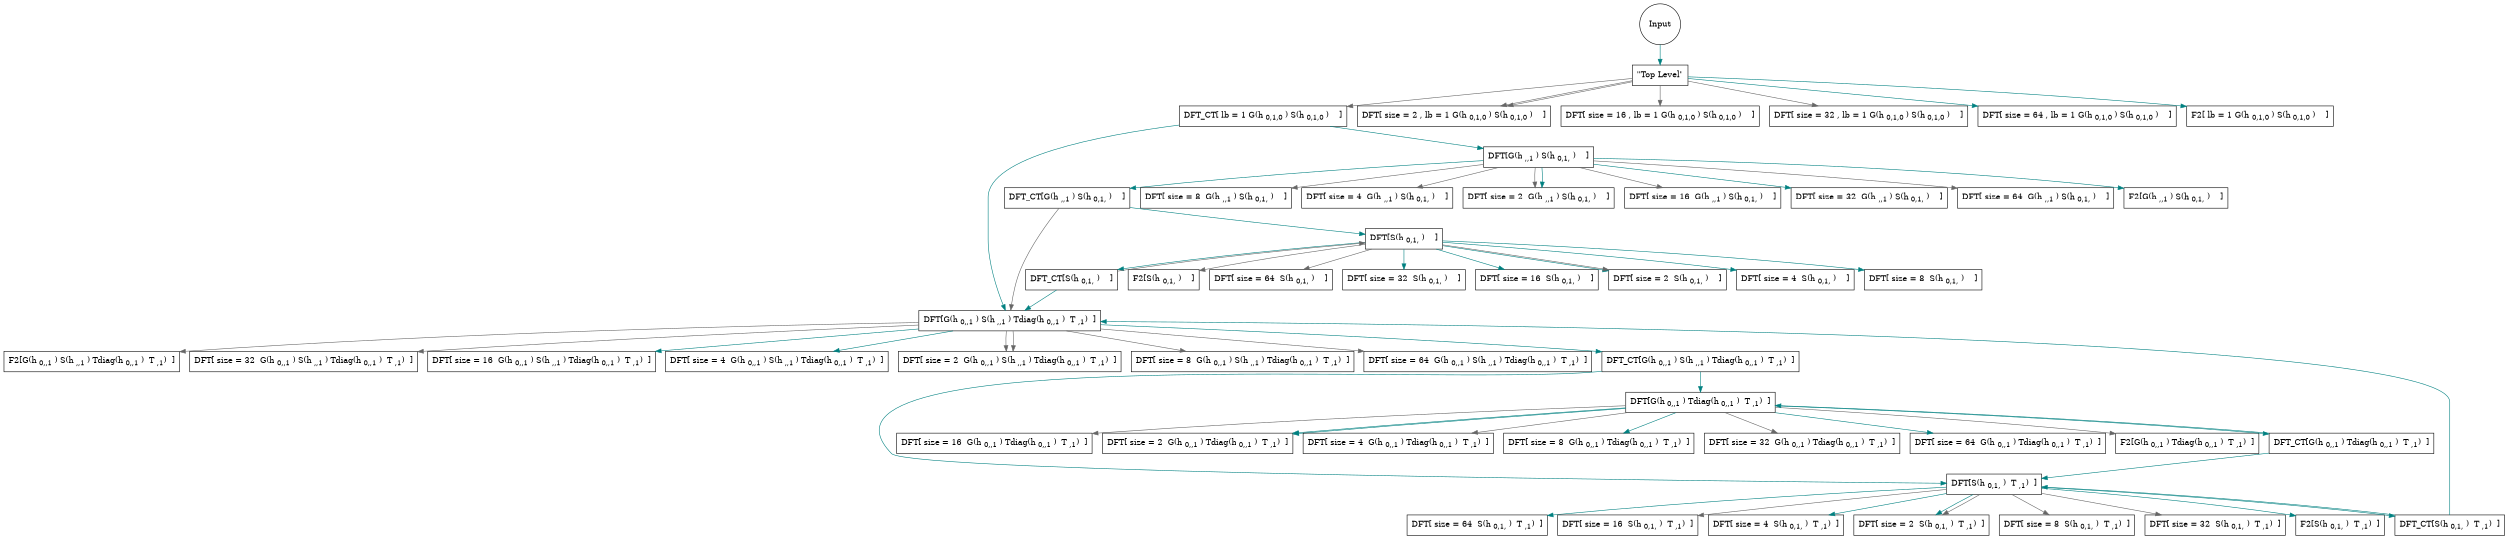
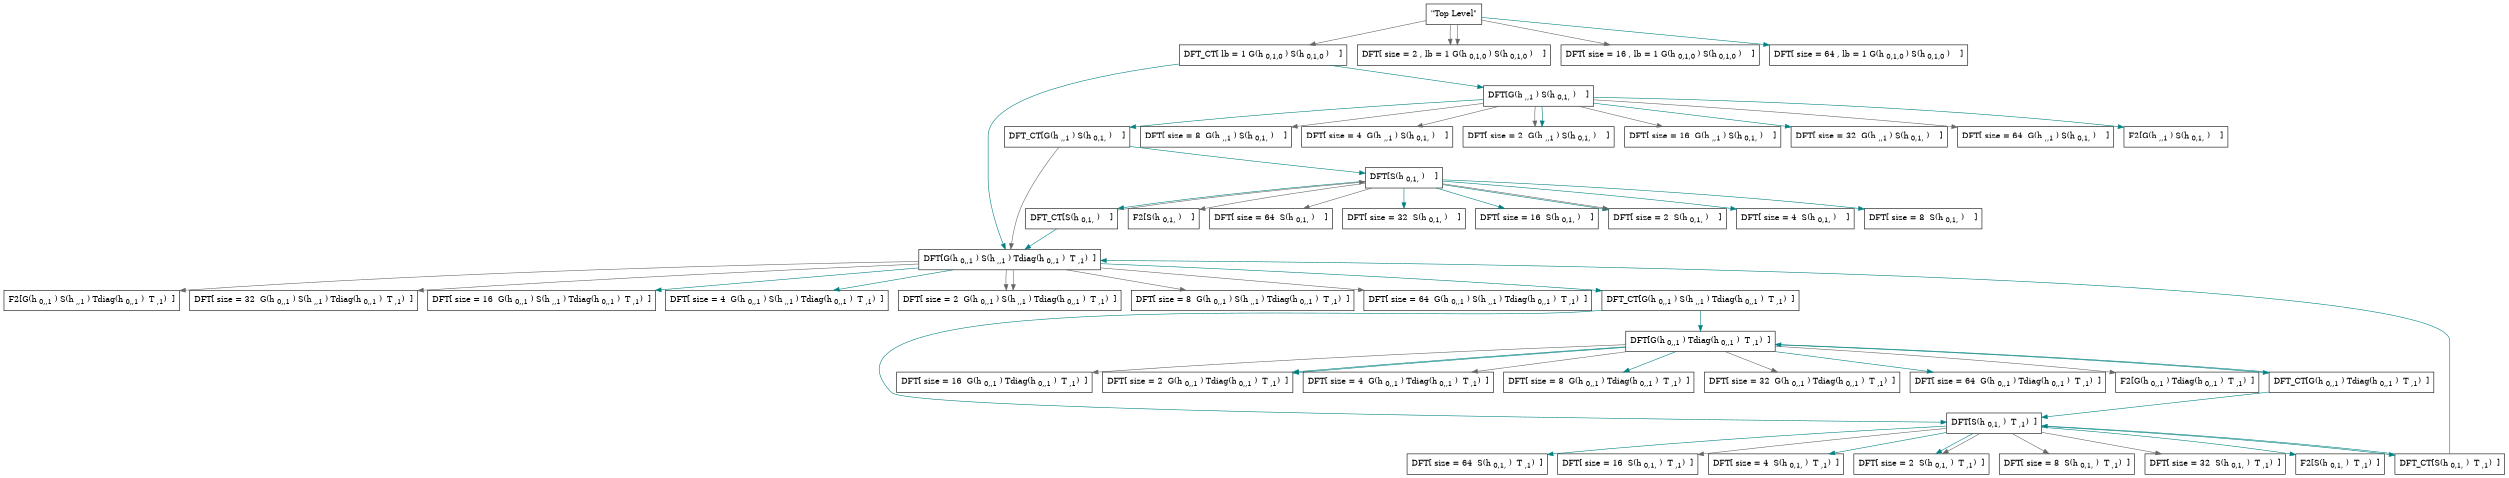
(1660, 24) -> none
(1869, 116) -> none
(2260, 116) -> none
